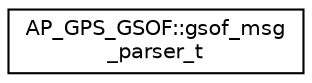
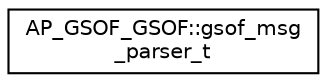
(156, 41) -> (163, 41)
